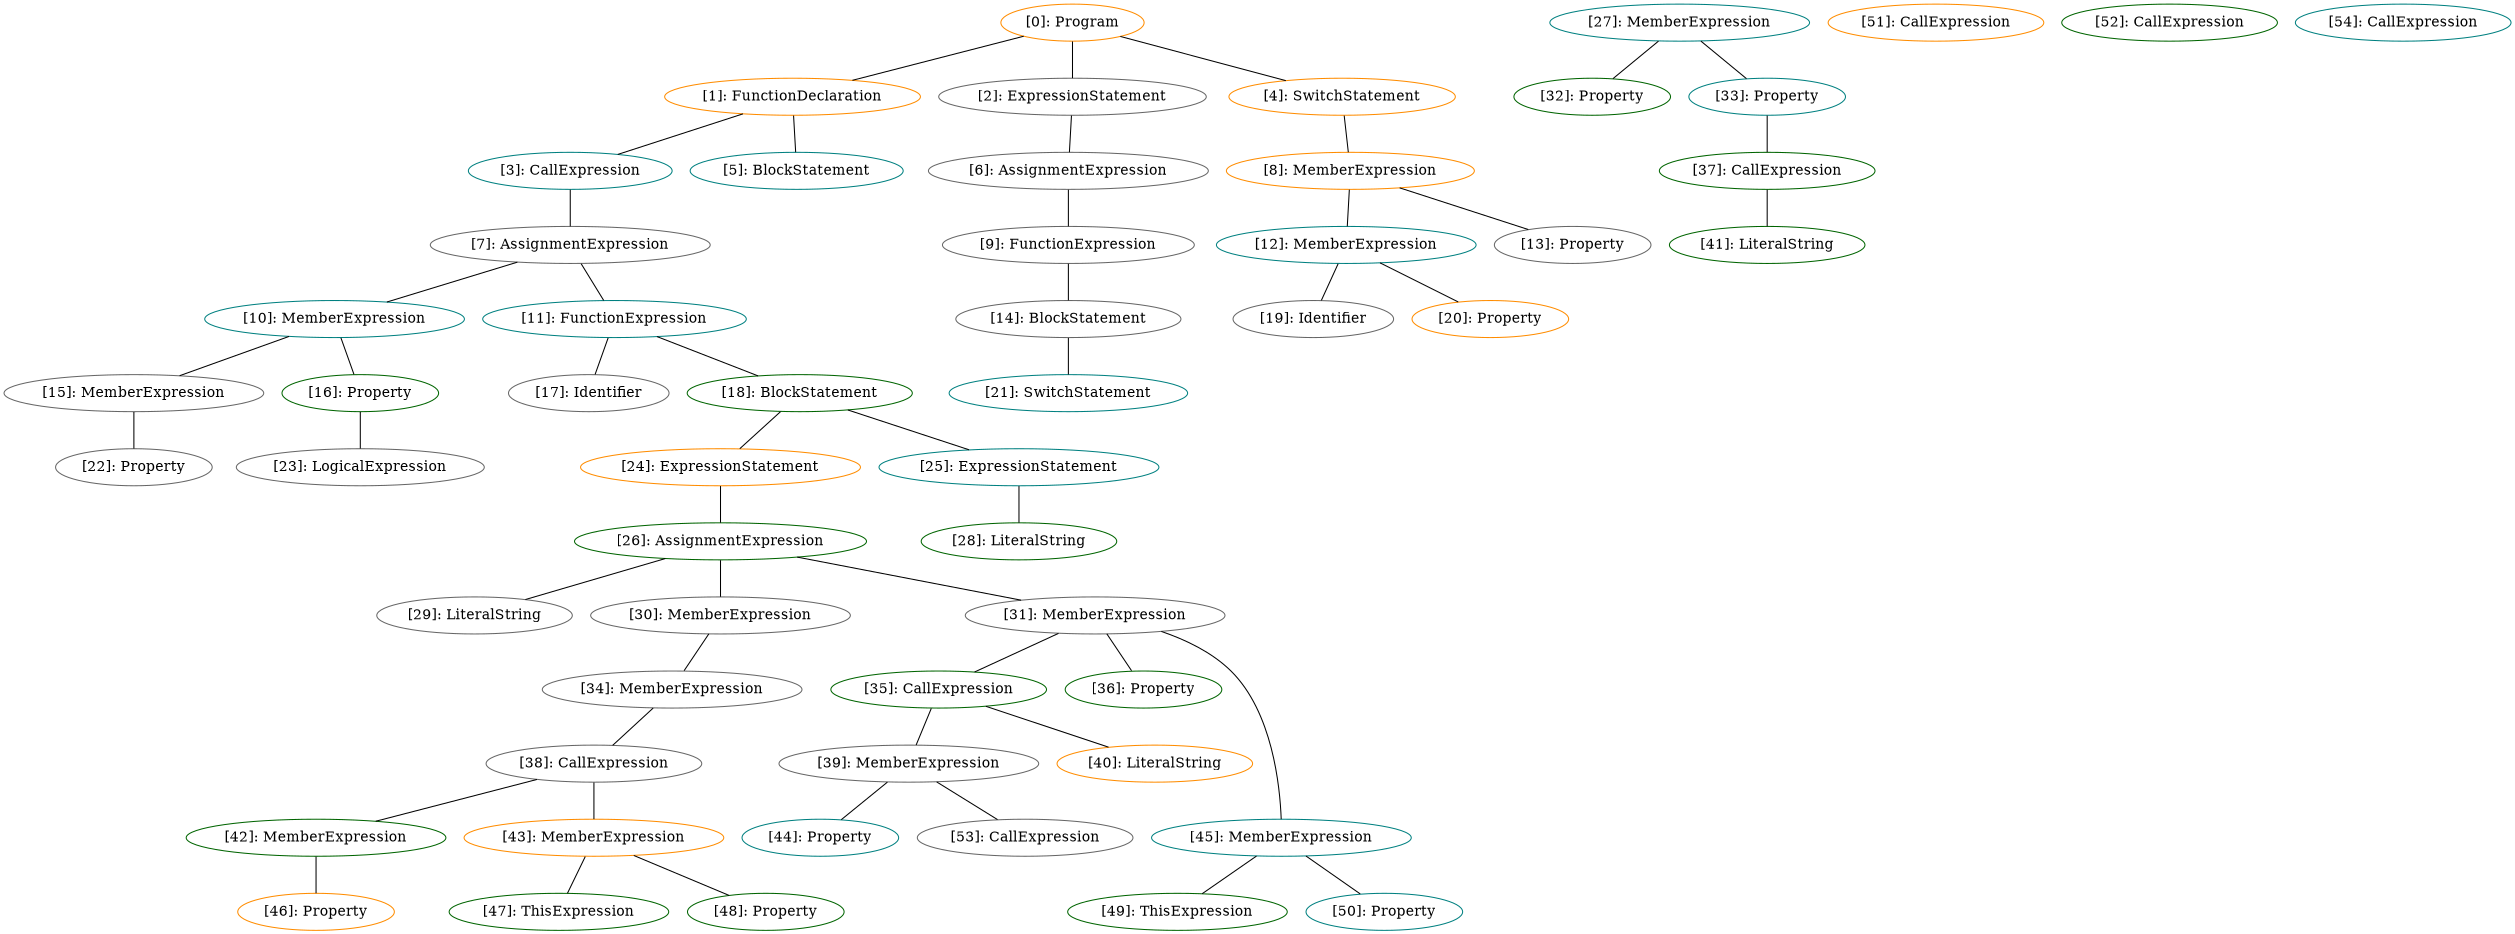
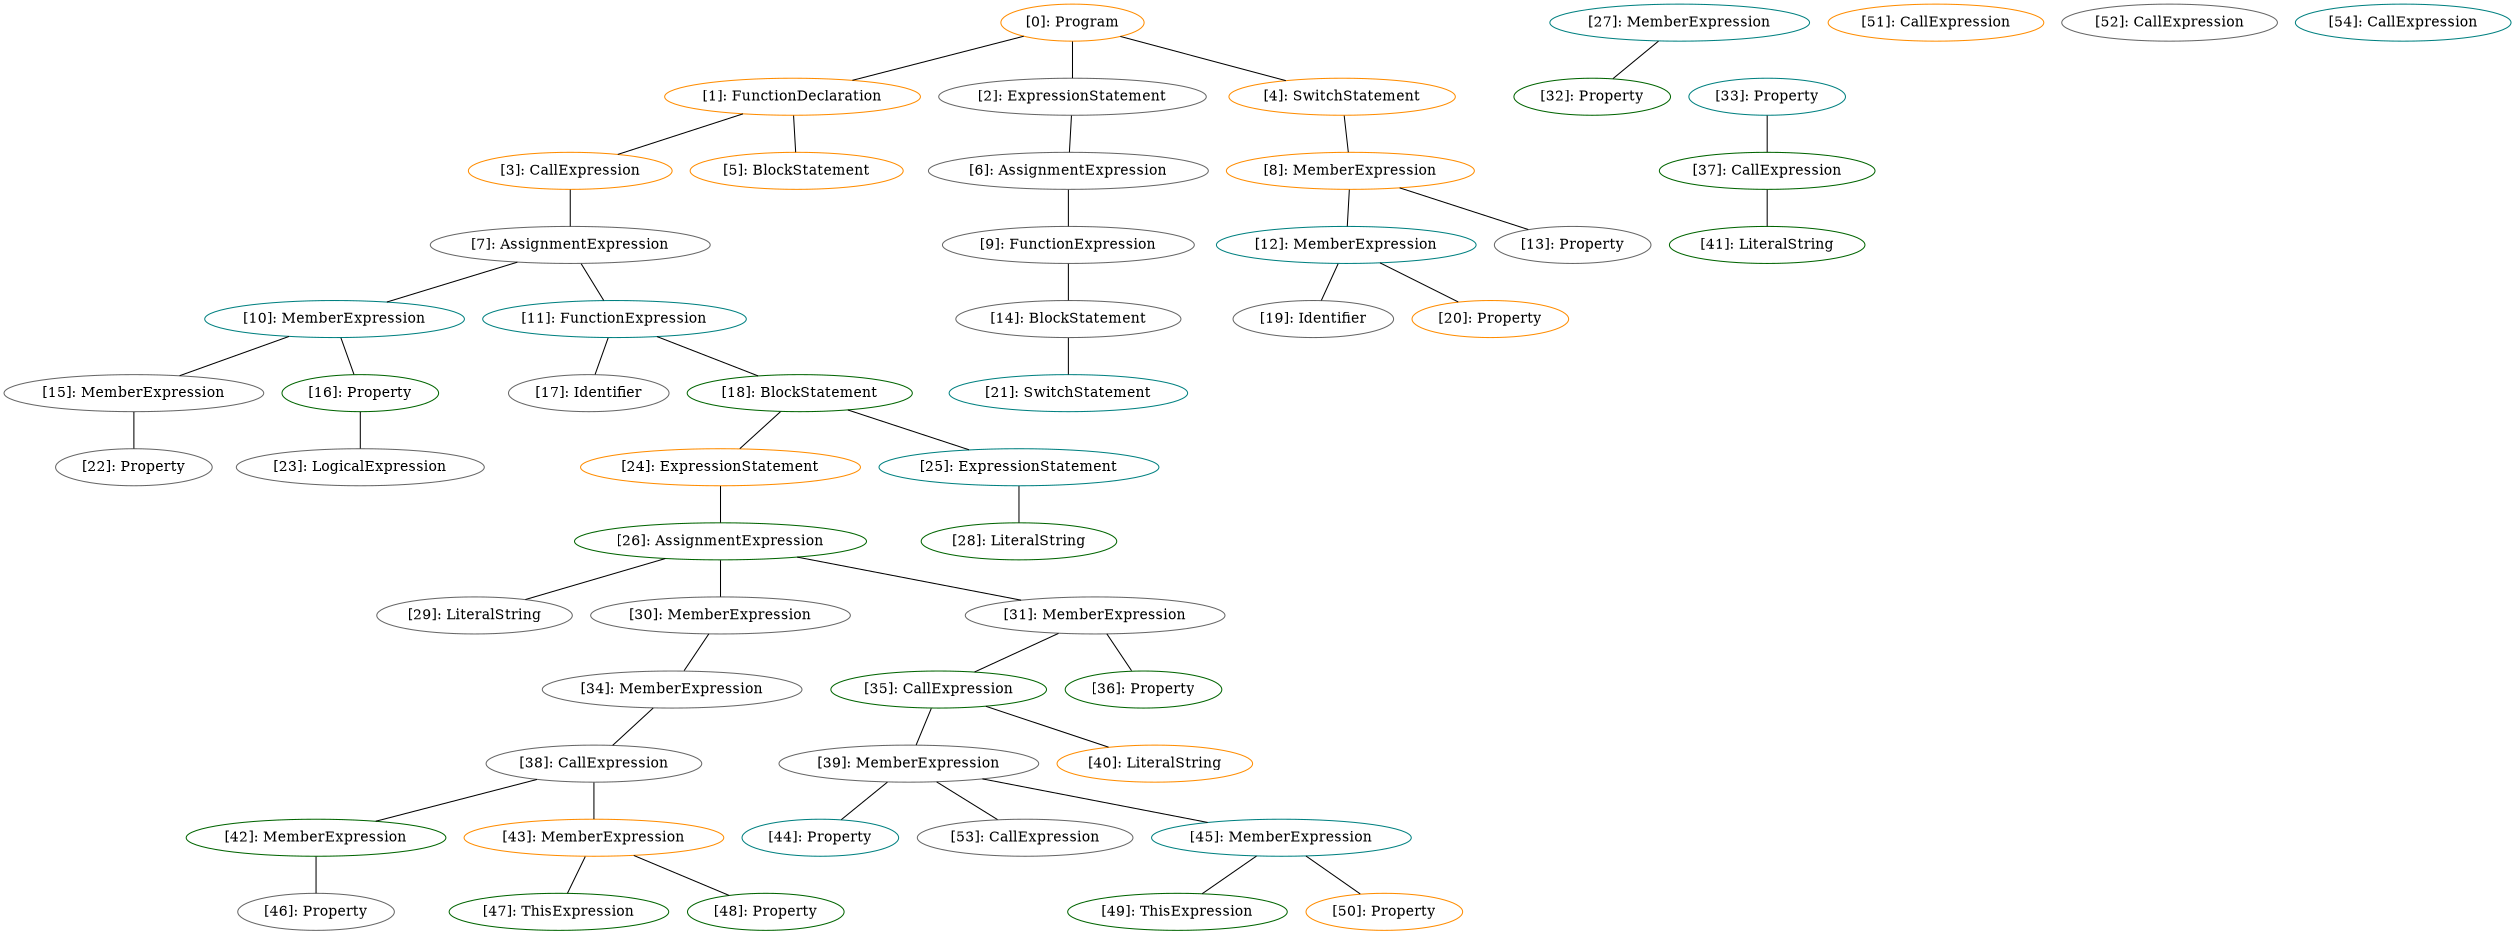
(2170, 23) -> (2170, 23)
(1724, 60) -> none
(570, 171) -> (570, 171)
(797, 171) -> (797, 171)
(1254, 703) -> (1095, 801)
(316, 912) -> (316, 912)
(1384, 912) -> (1384, 912)
